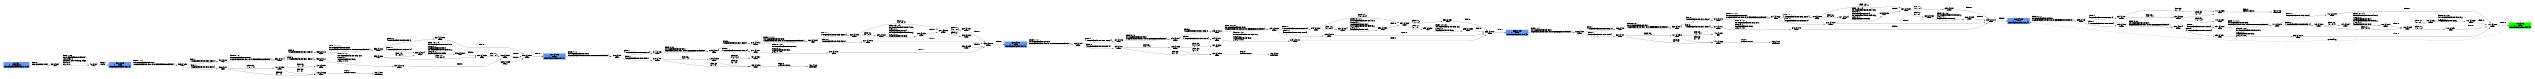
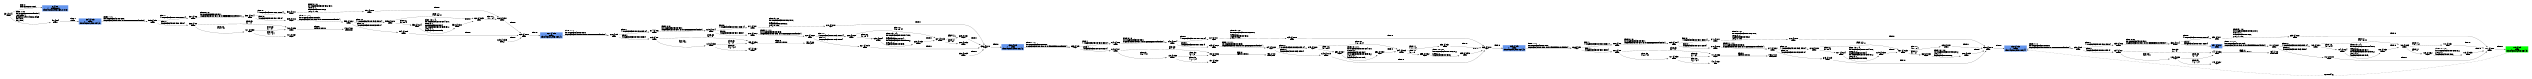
(2220, 28) -> (2217, 46)
(399, 51) -> (369, 22)
(39, 65) -> (26, 9)
